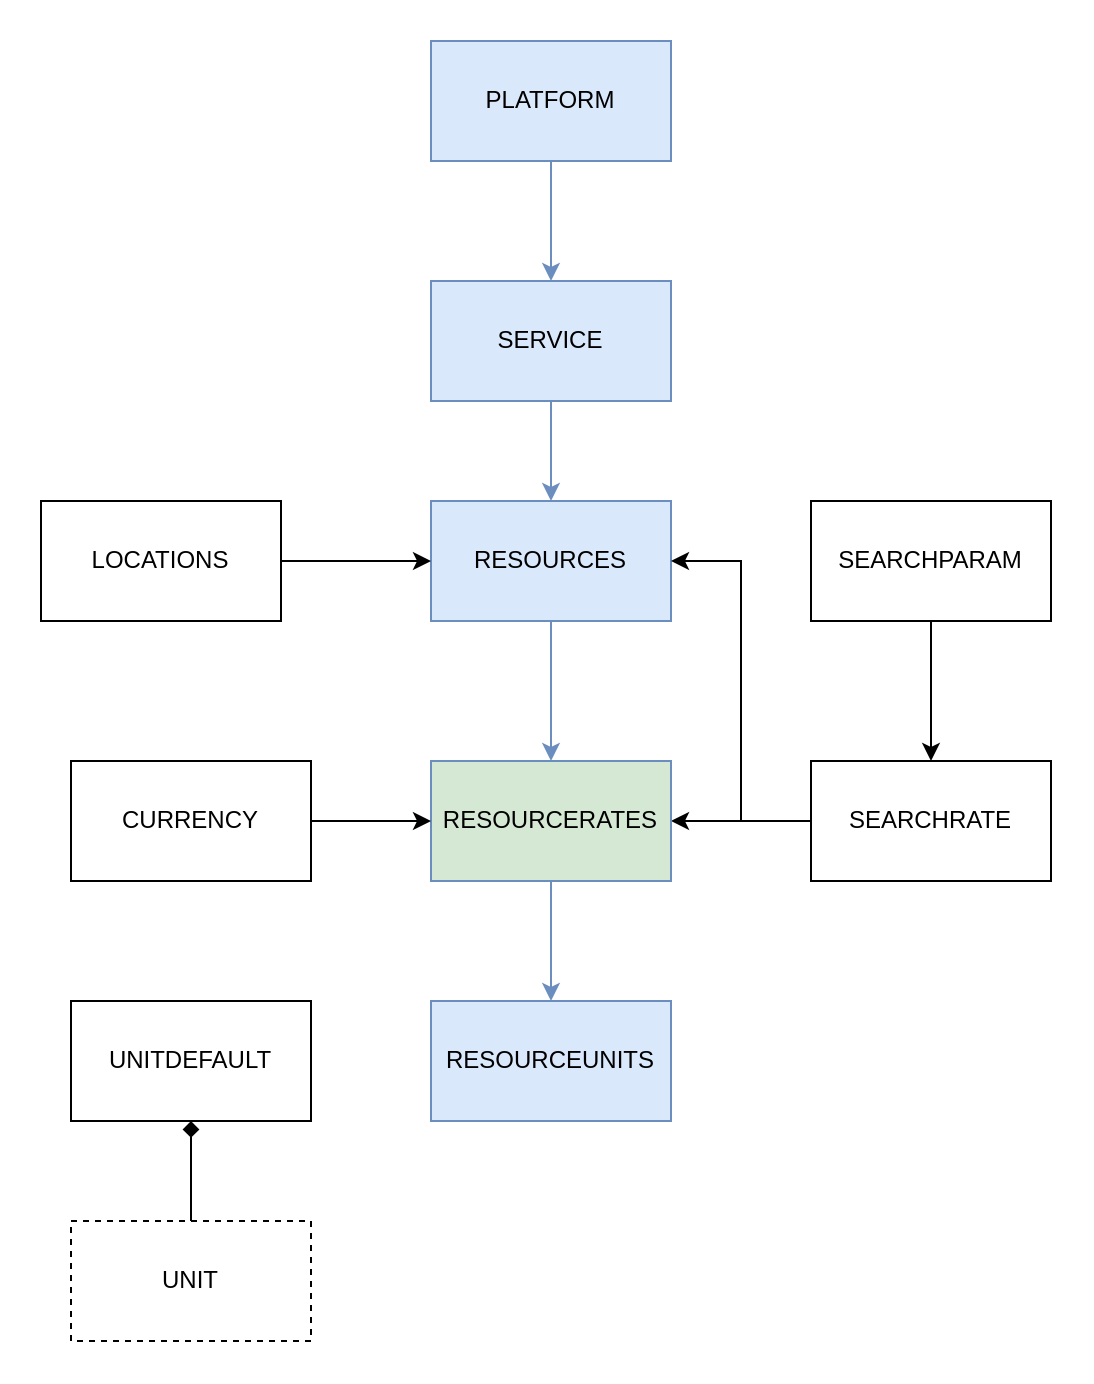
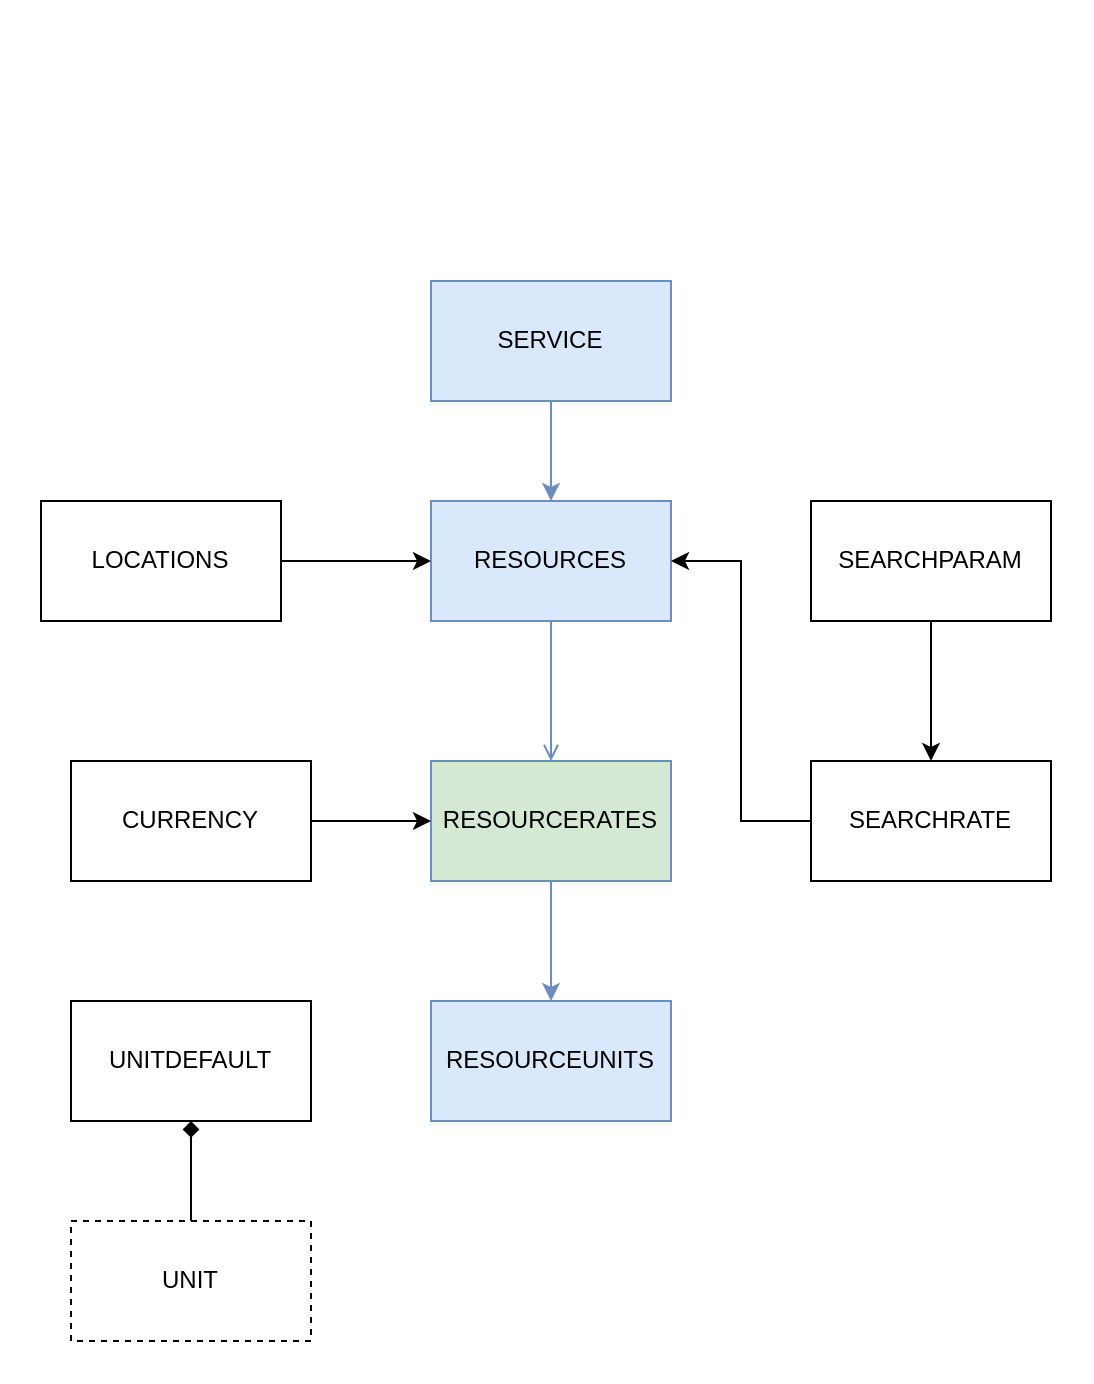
(551, 101) -> none
(551, 214) -> none
(551, 746) -> (551, 748)
(711, 821) -> none
